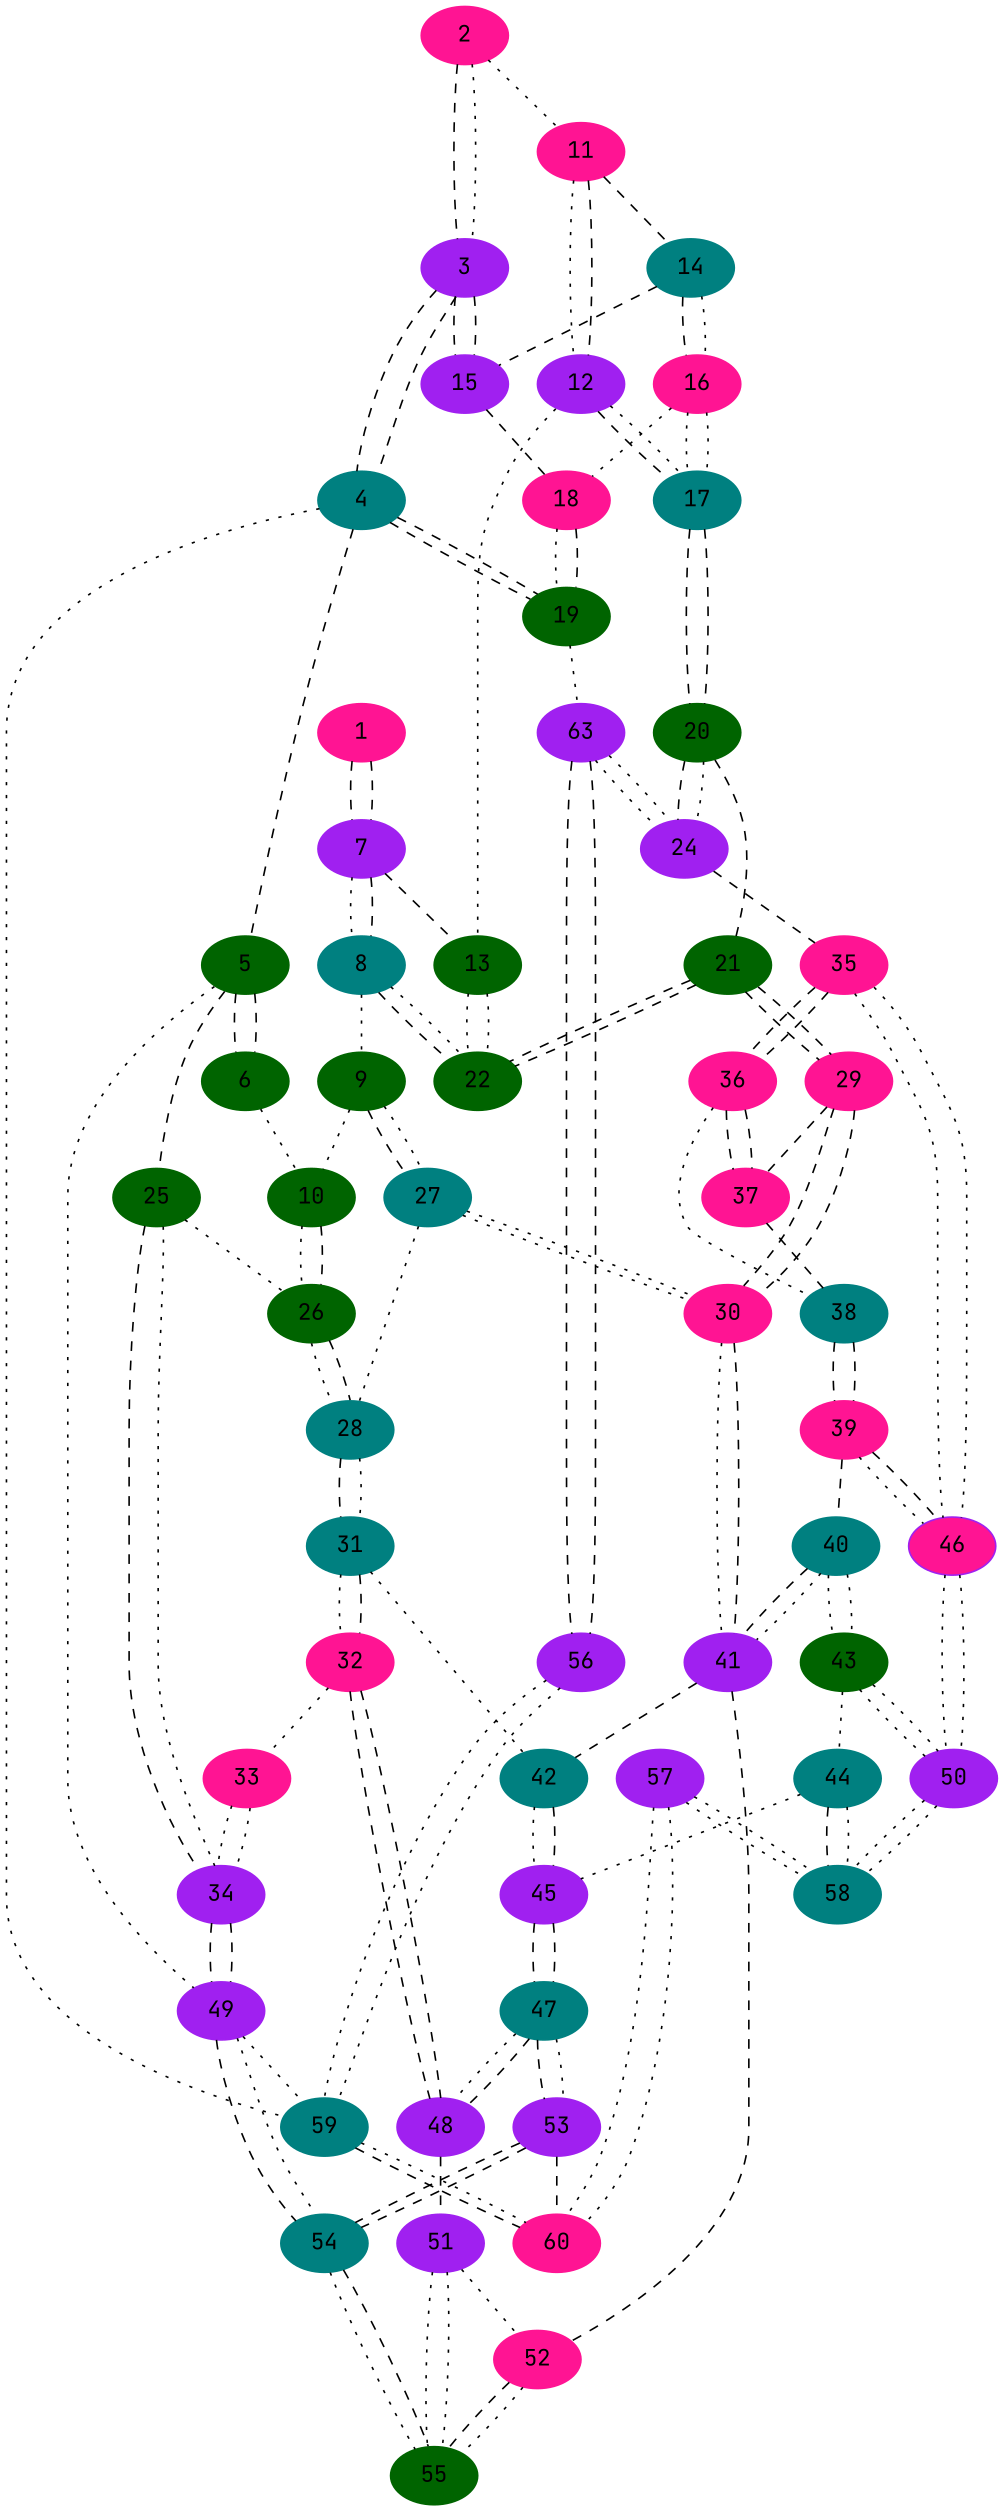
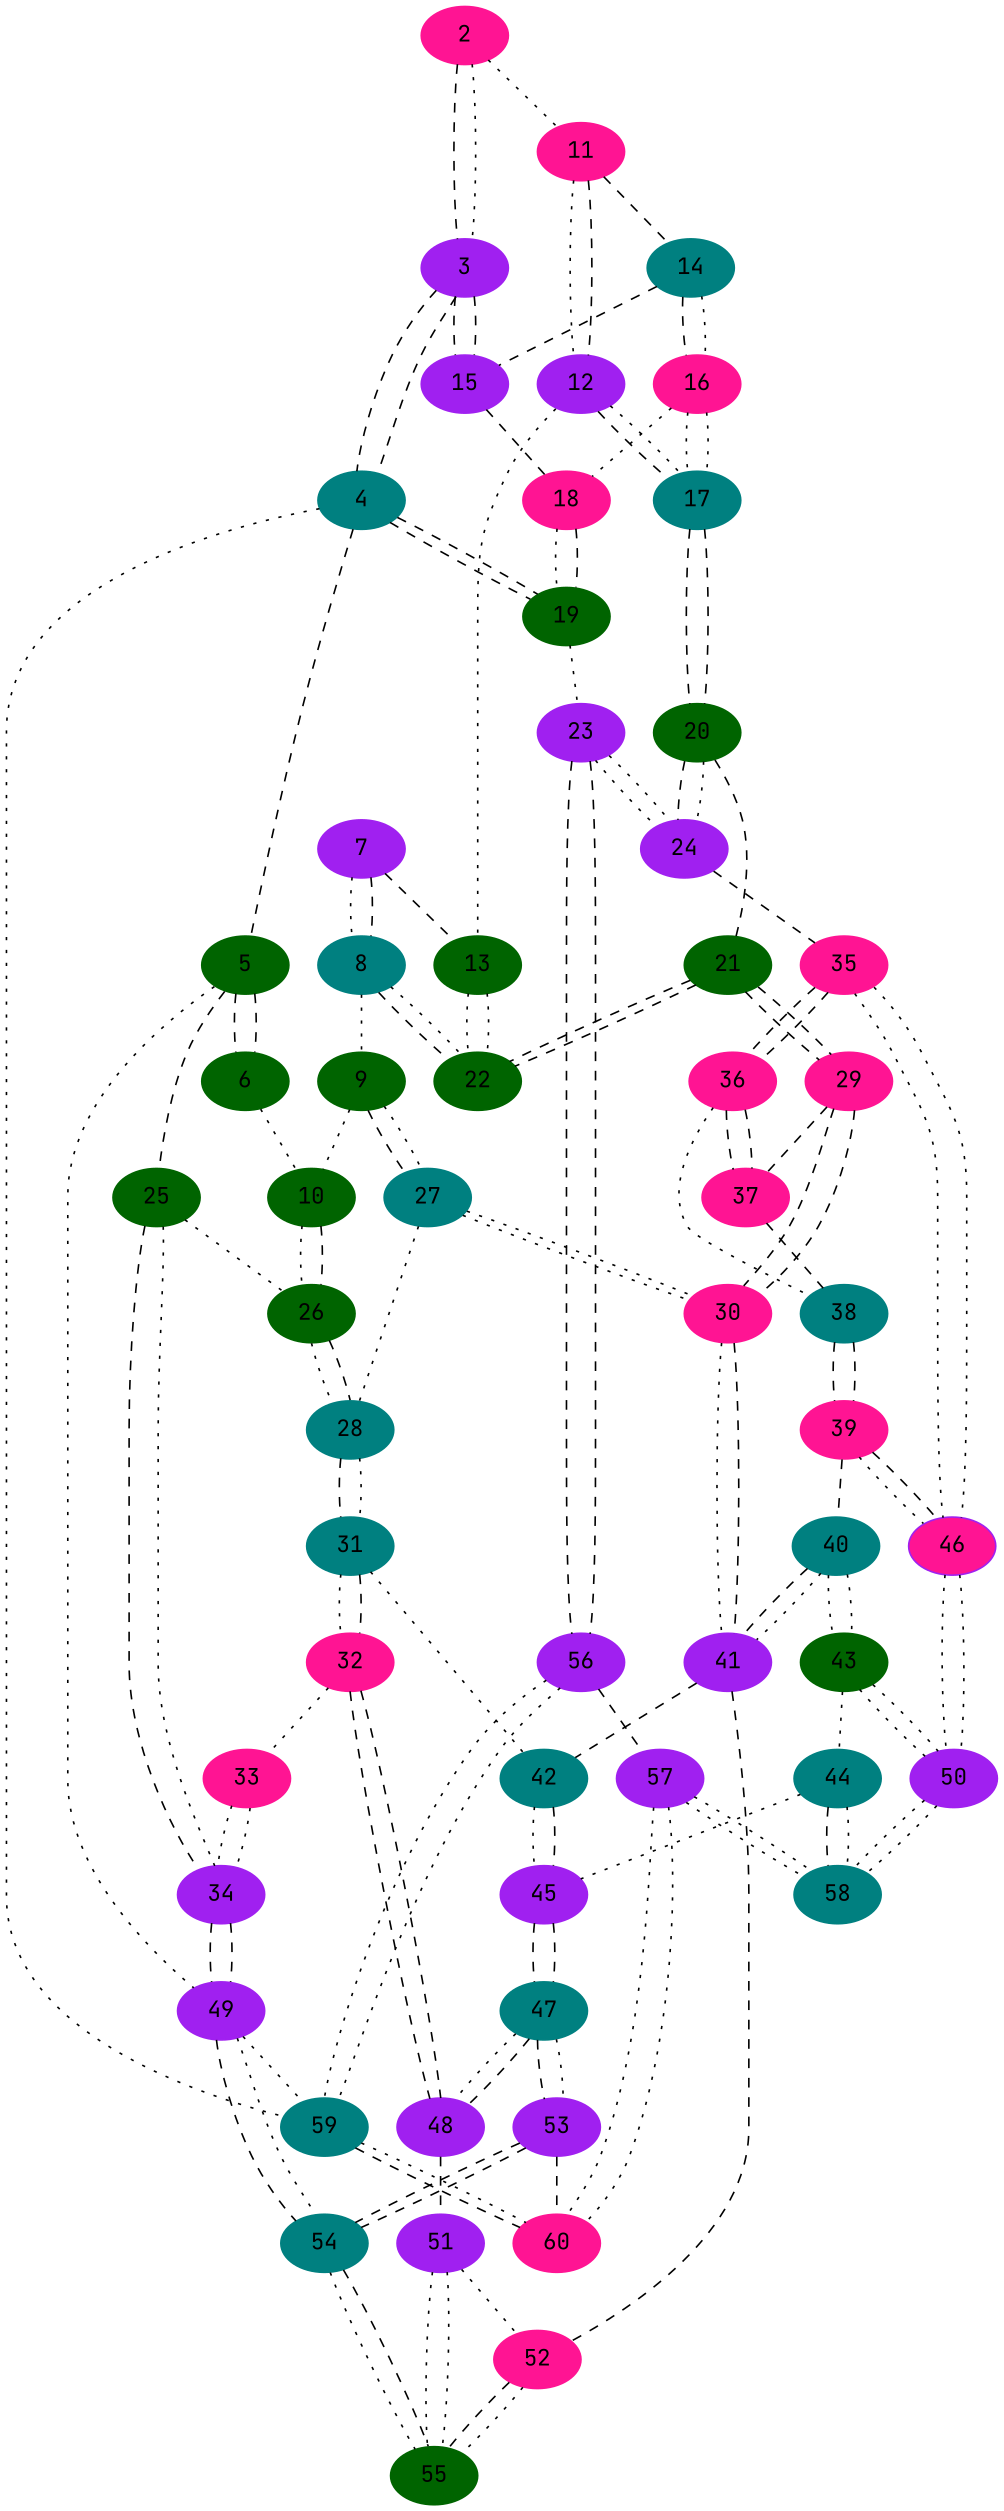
(362, 733) -> none
(581, 733) -> (581, 733)
none -> (619, 1719)
